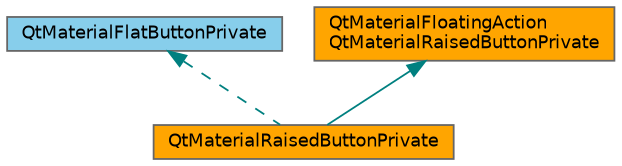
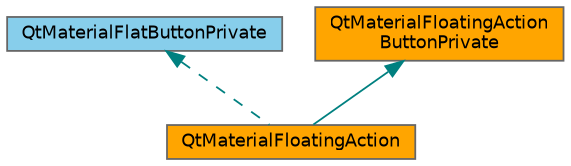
(464, 34) -> (439, 34)
(304, 142) -> (291, 142)
